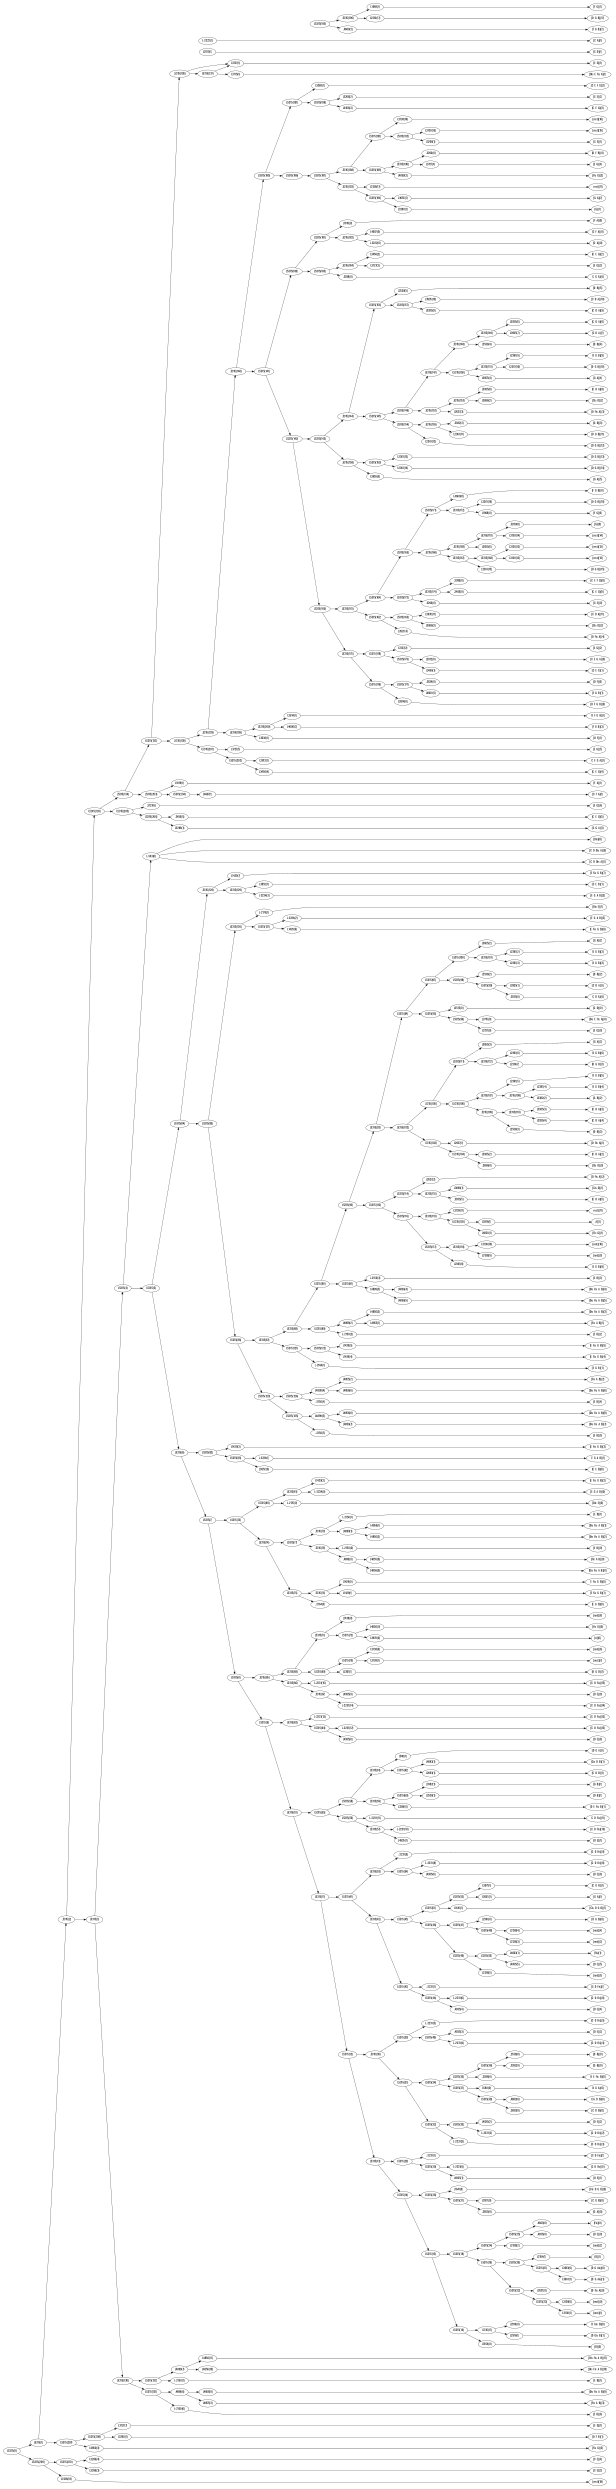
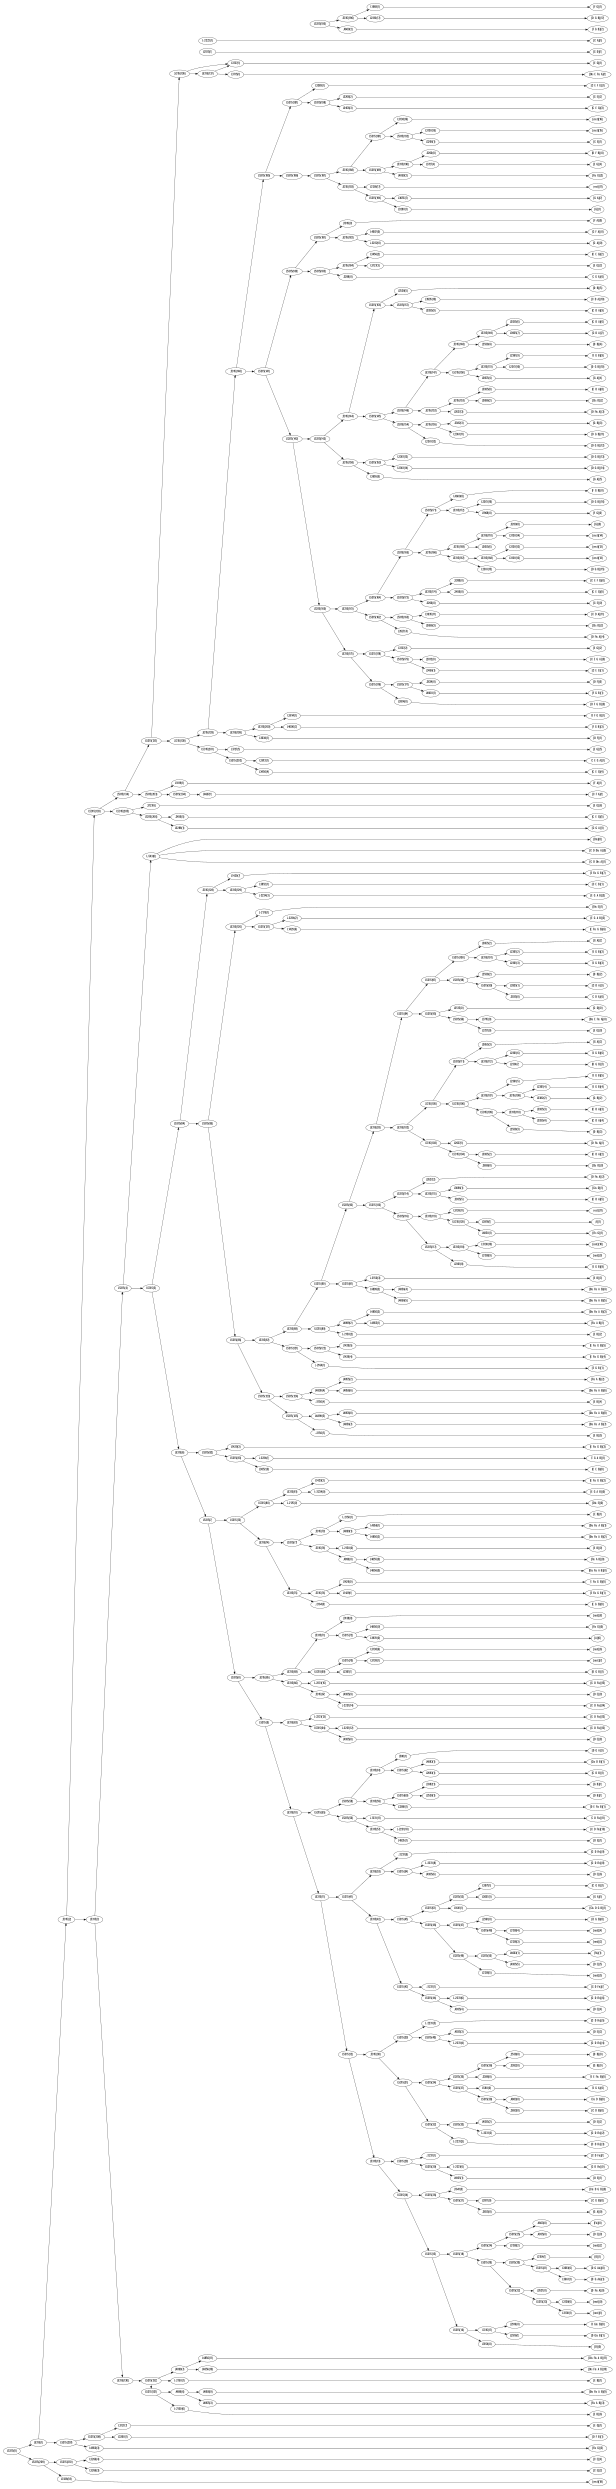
(487, 1112) -> (487, 1112)
(375, 1818) -> (375, 1818)
(136, 2386) -> (151, 2385)
